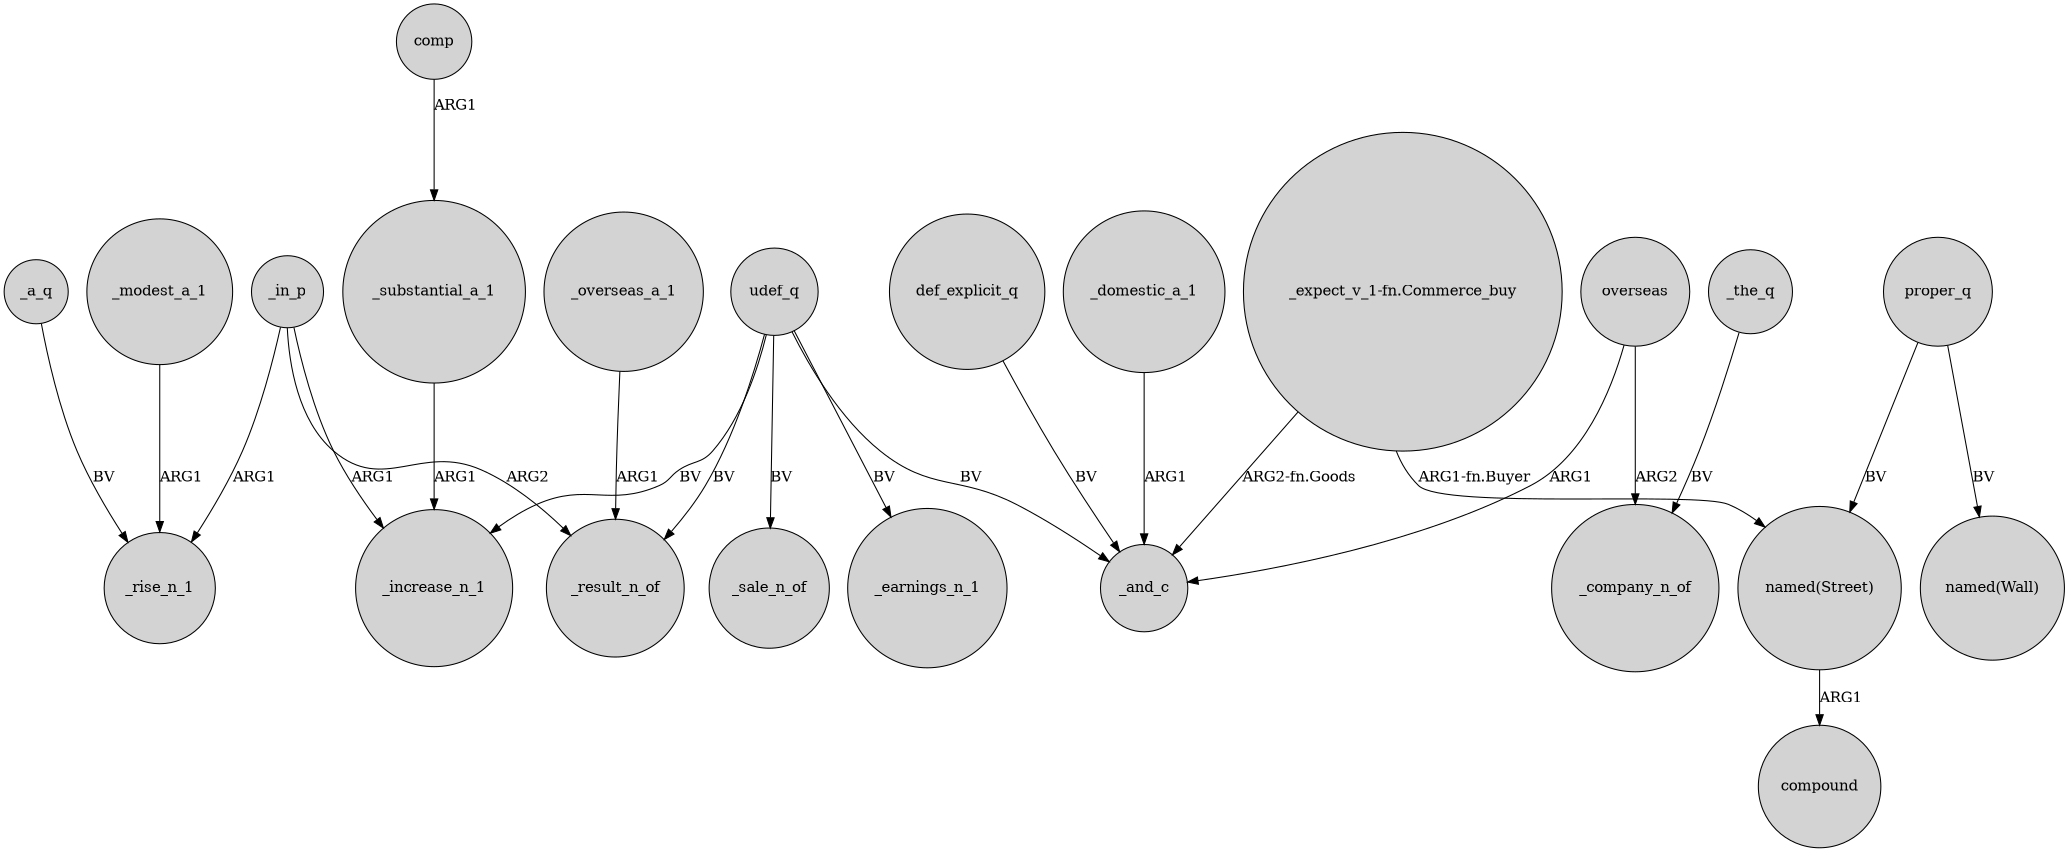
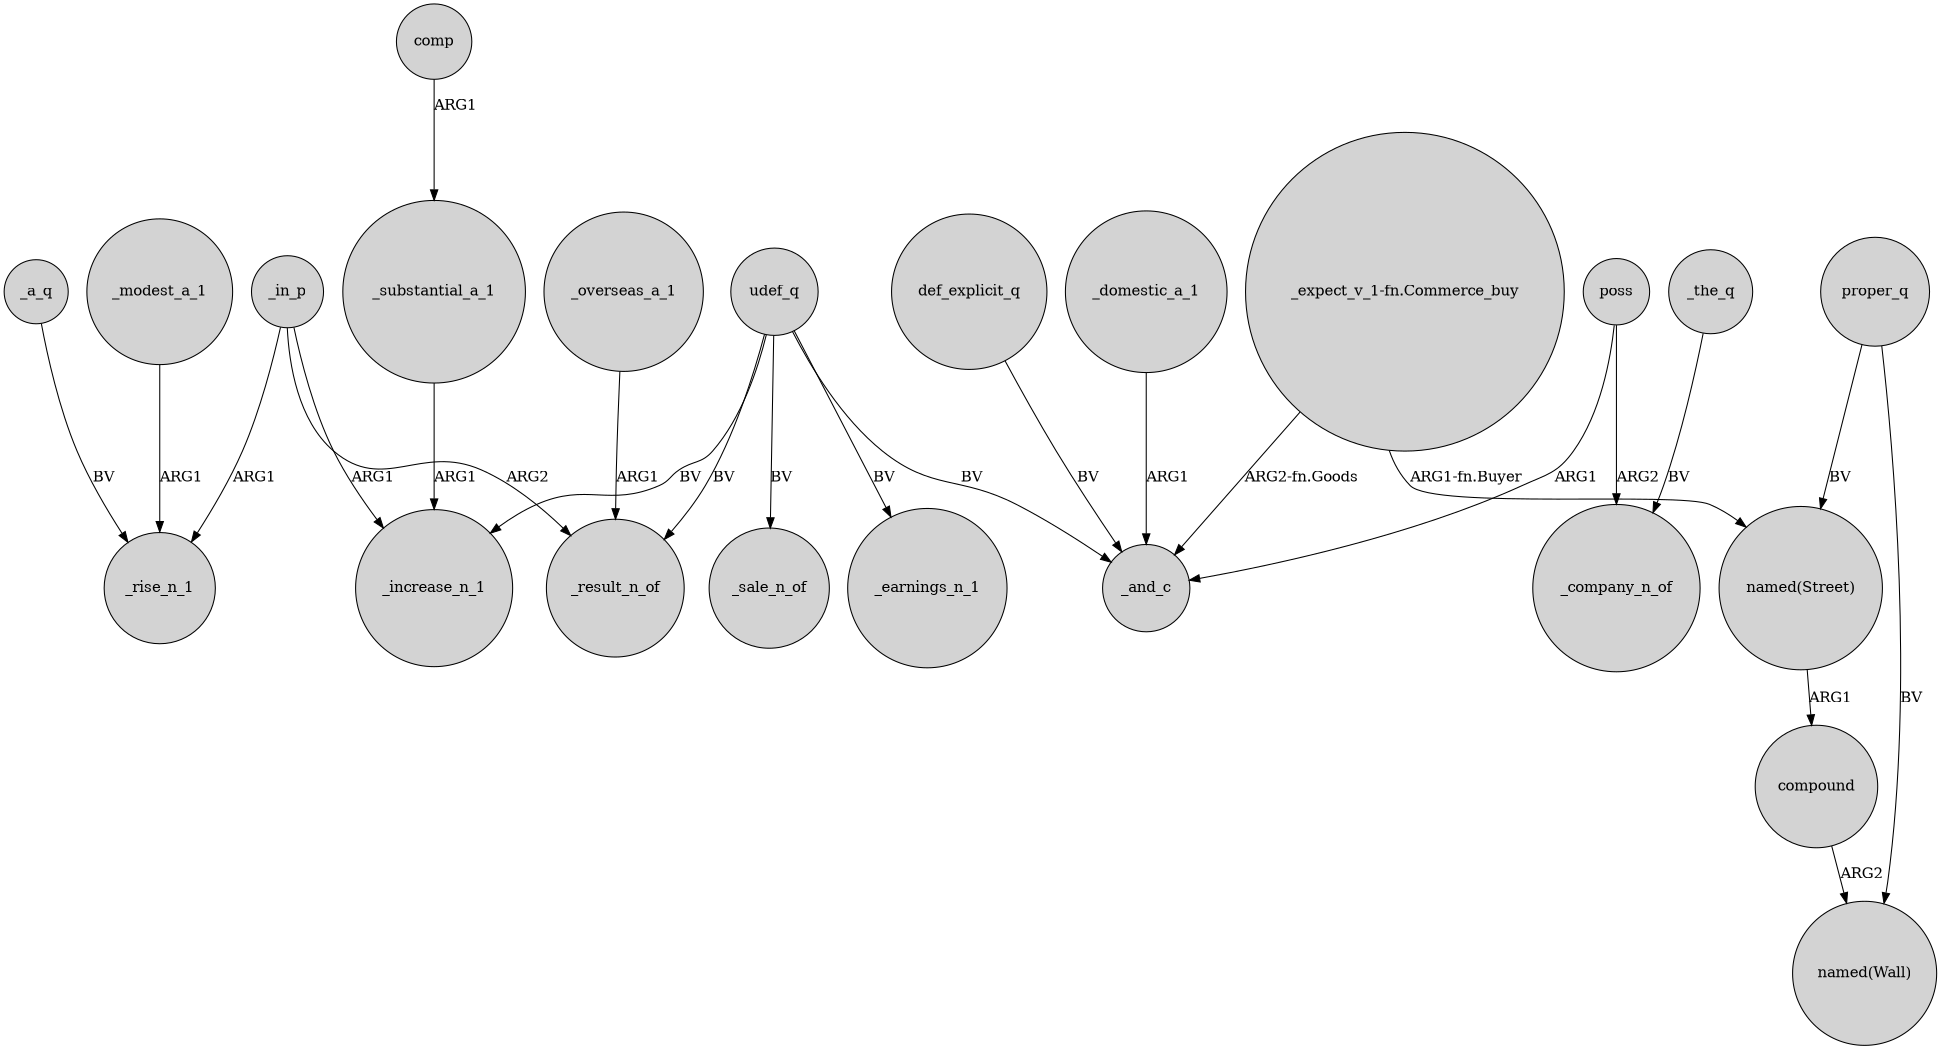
(1635, 292) -> (1616, 292)
none -> (1838, 869)
